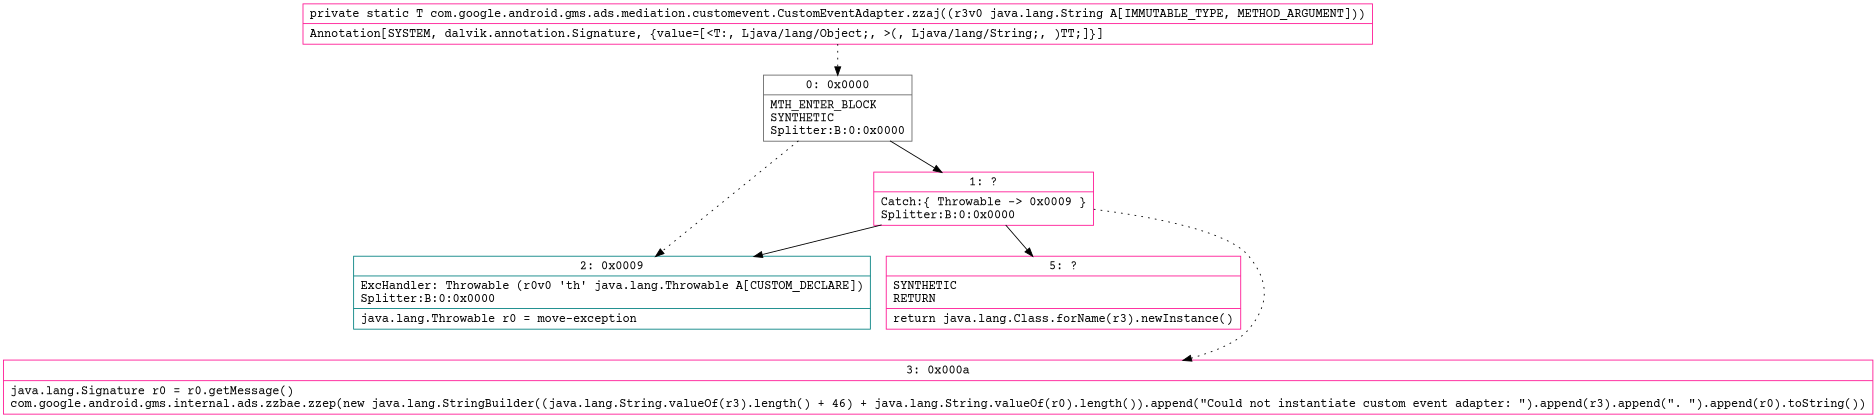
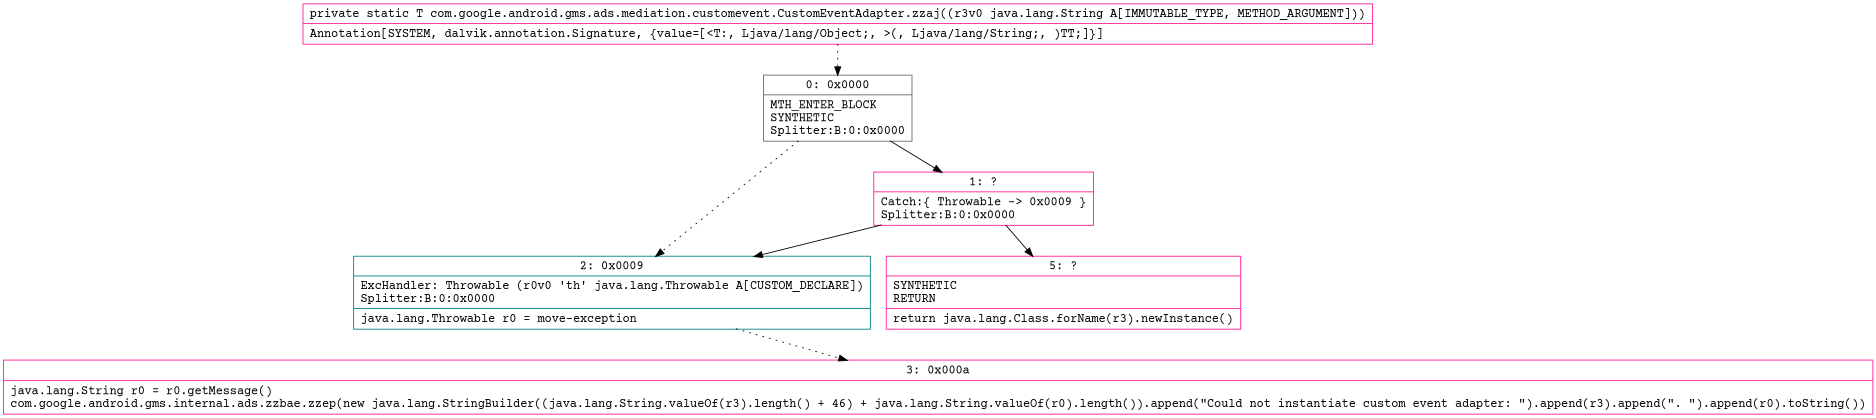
(1242, 250) -> (787, 343)
(152, 391) -> (142, 391)
